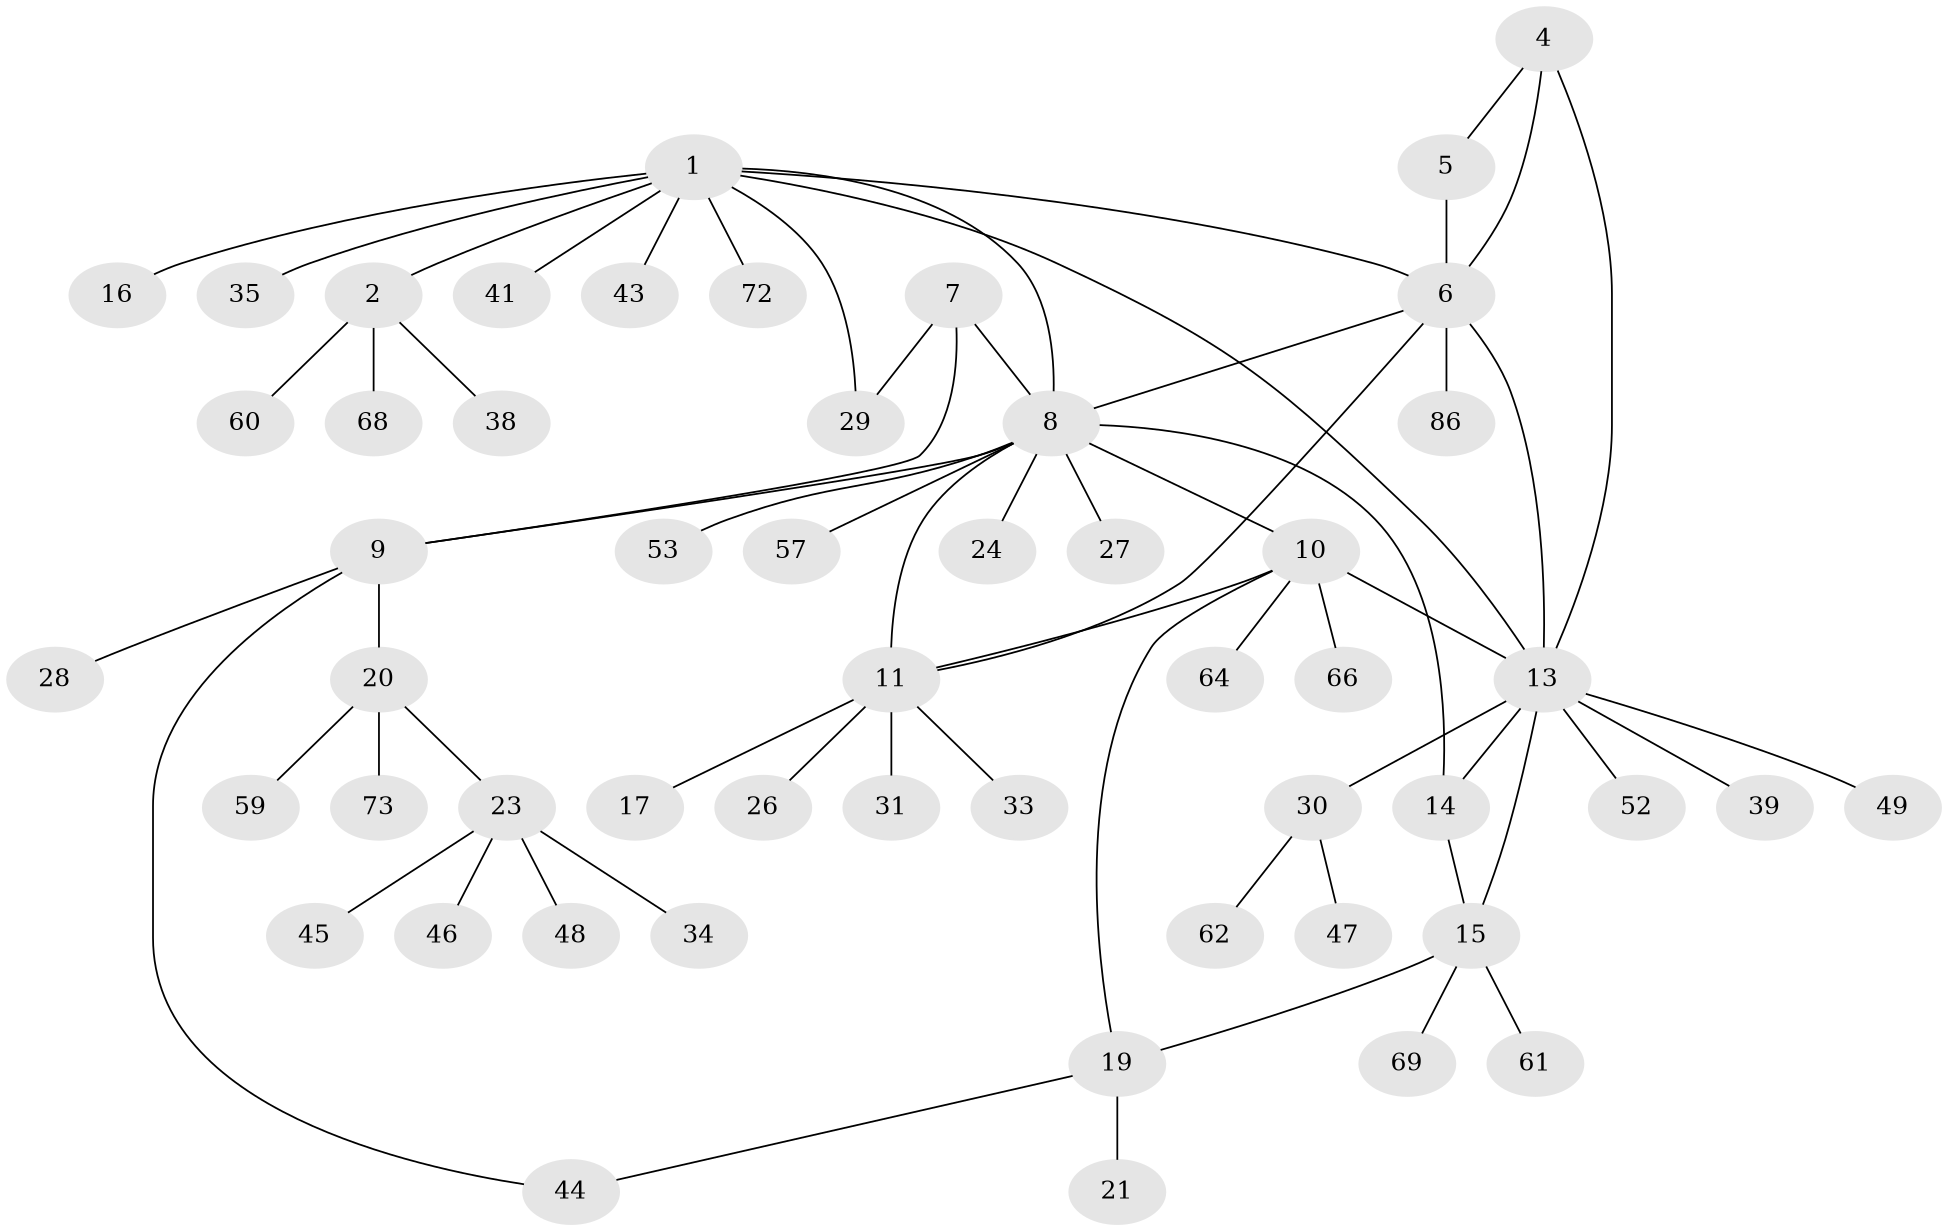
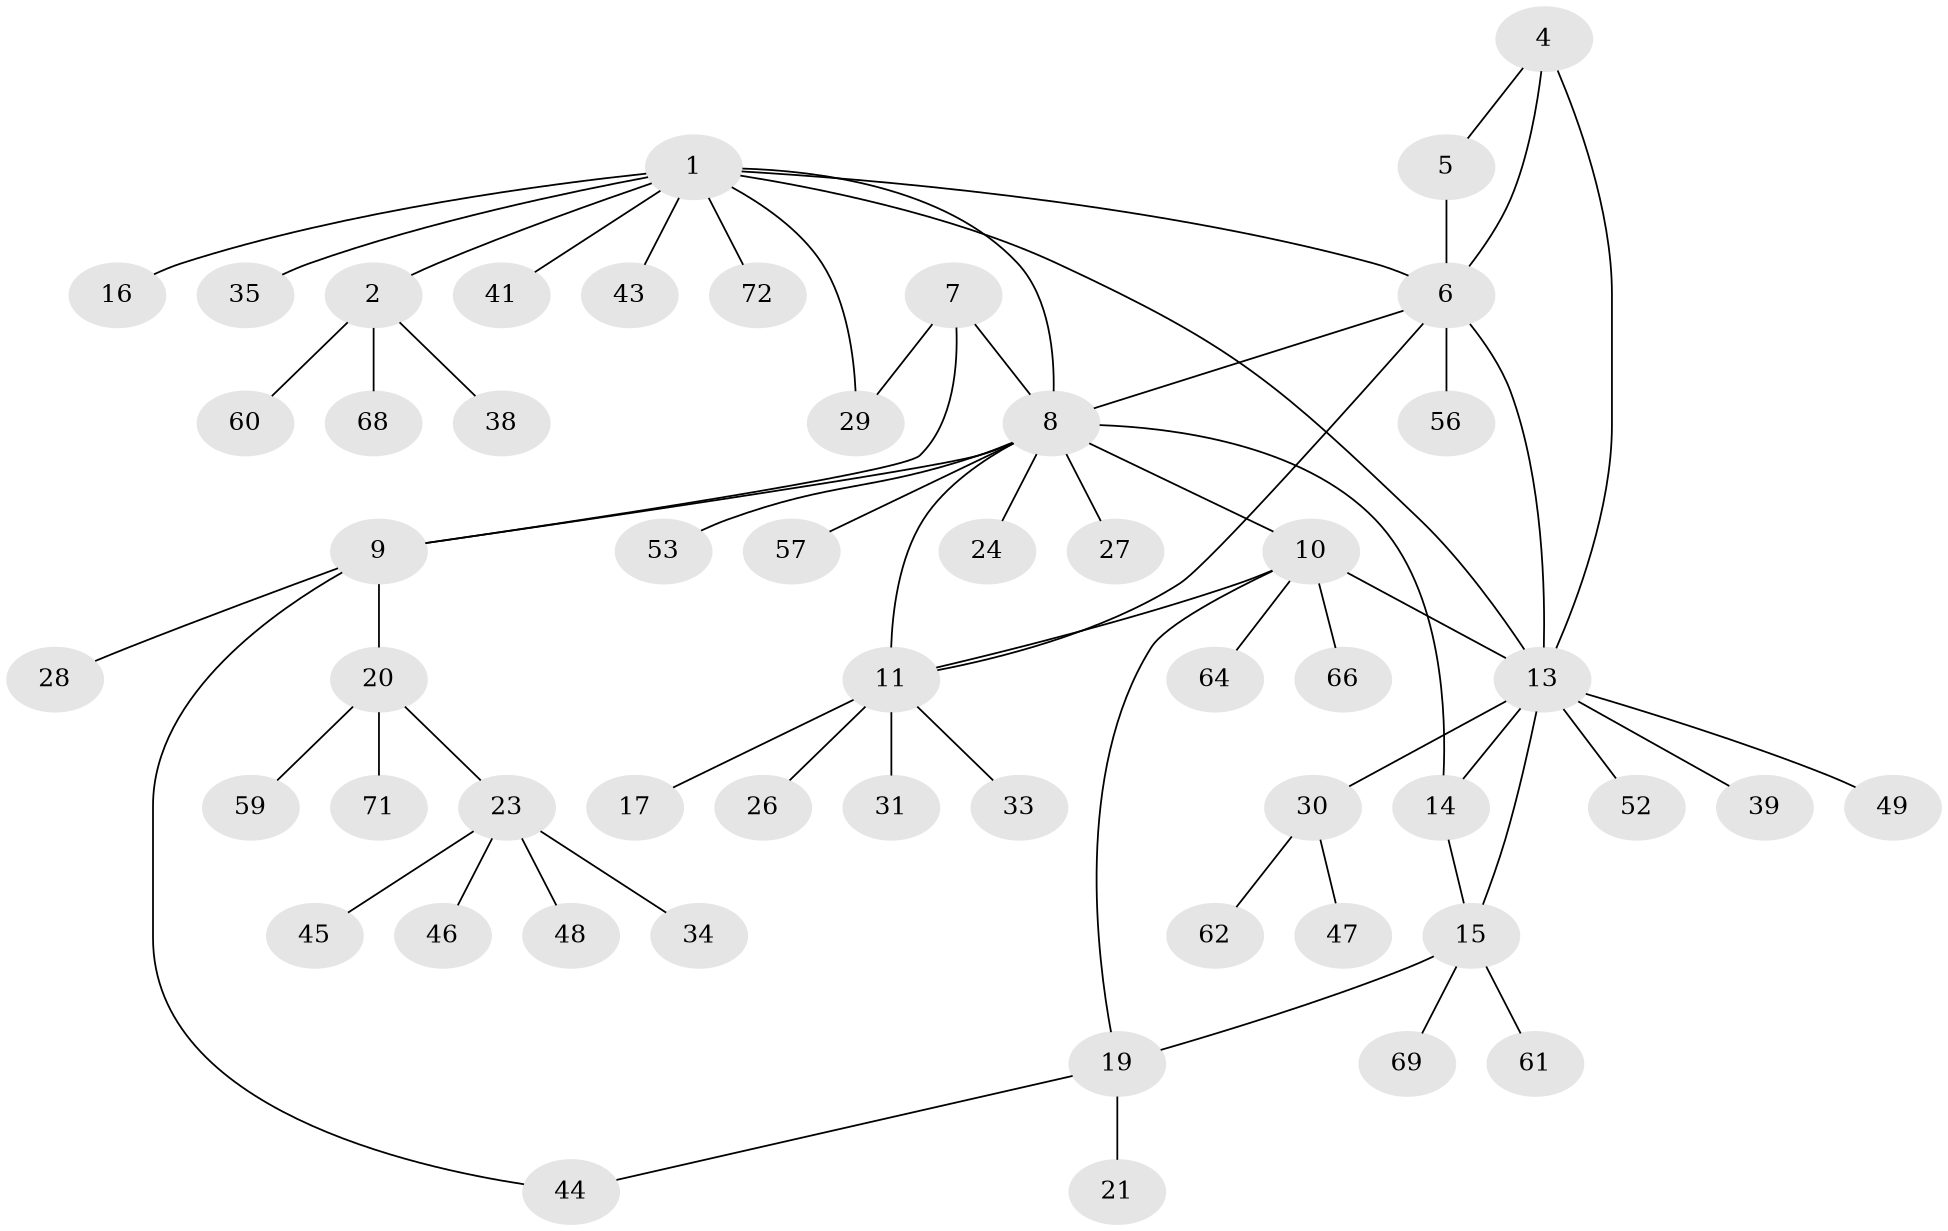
(1446, 423) -> (1446, 423)
(379, 808) -> (379, 808)
